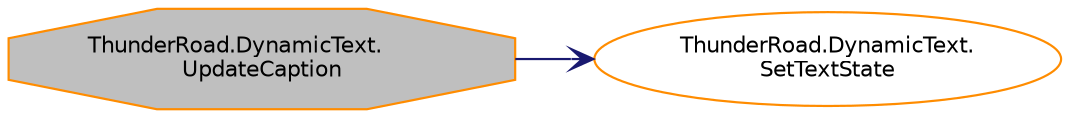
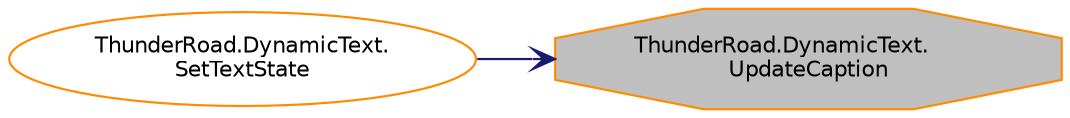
(543, 59) -> (505, 59)
